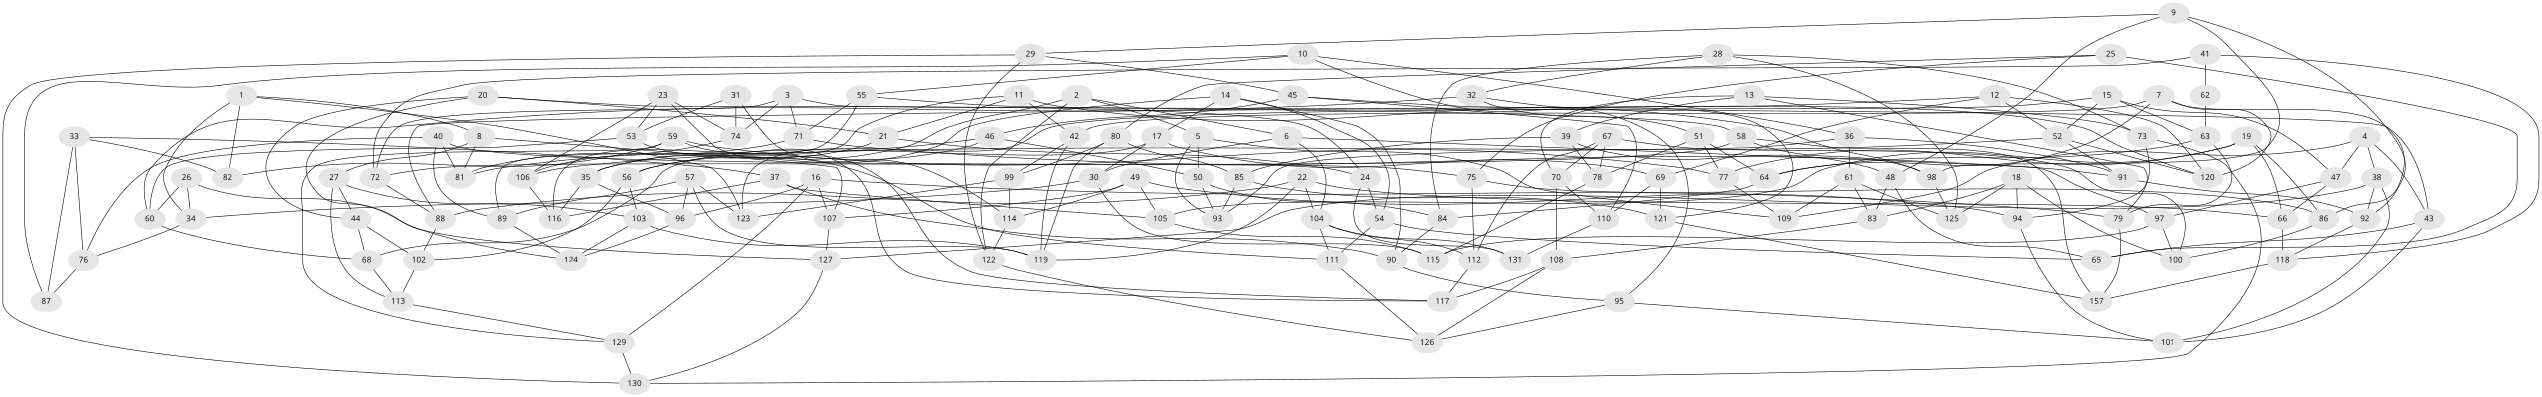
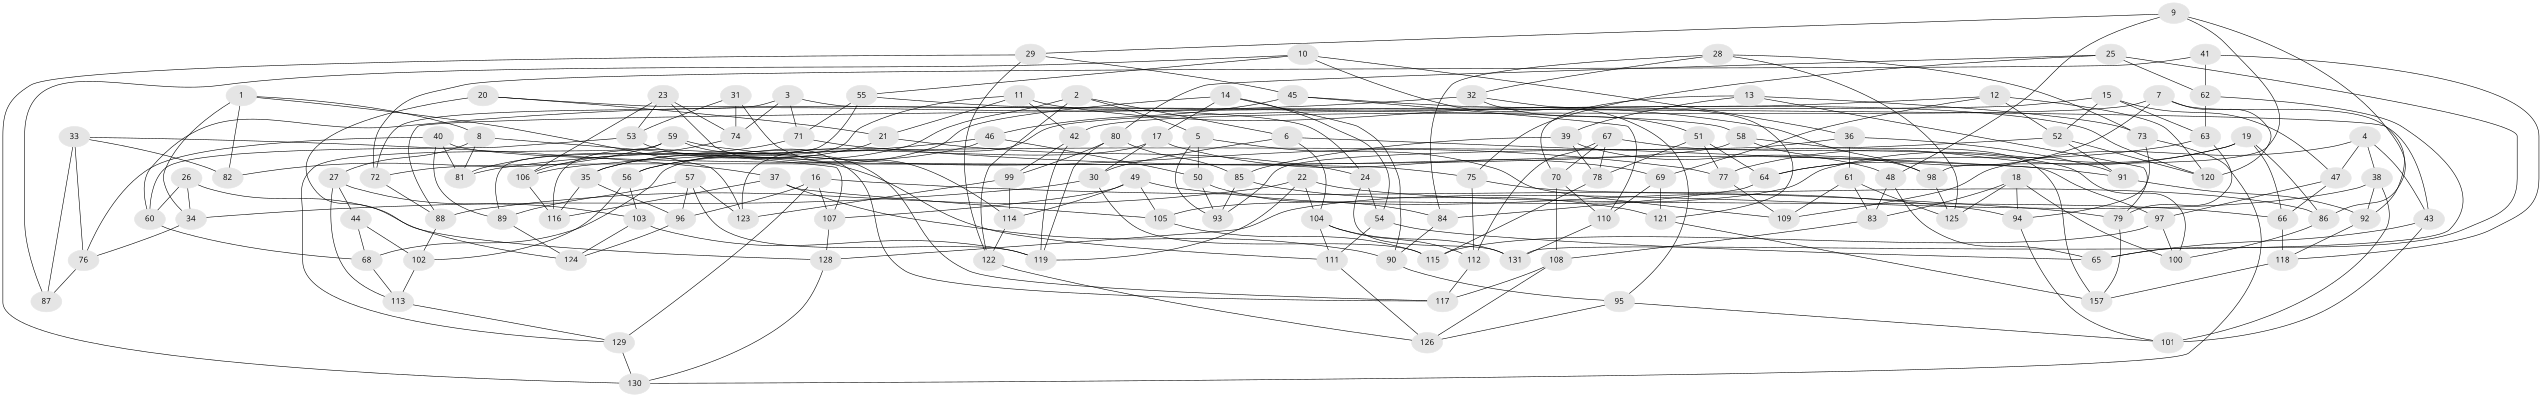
none -> (2158, 75)
(314, 118) -> none
none -> (2116, 249)
(826, 260) -> (826, 260)
